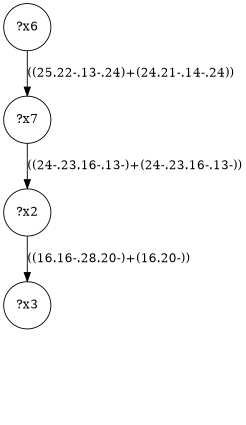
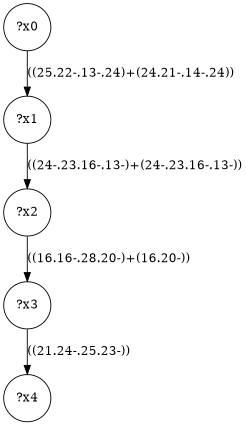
(27, 27) -> (27, 27)
(27, 120) -> (27, 120)
none -> (27, 398)
